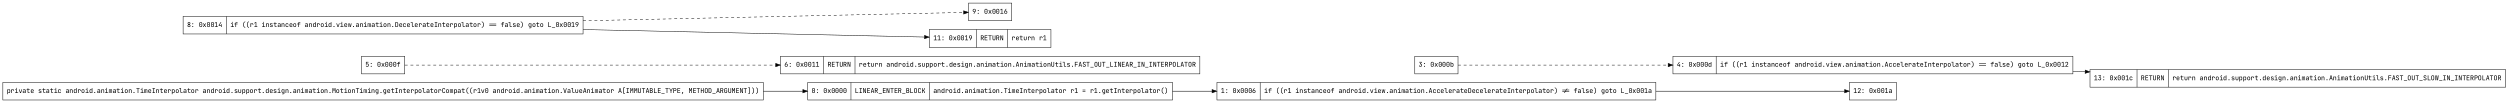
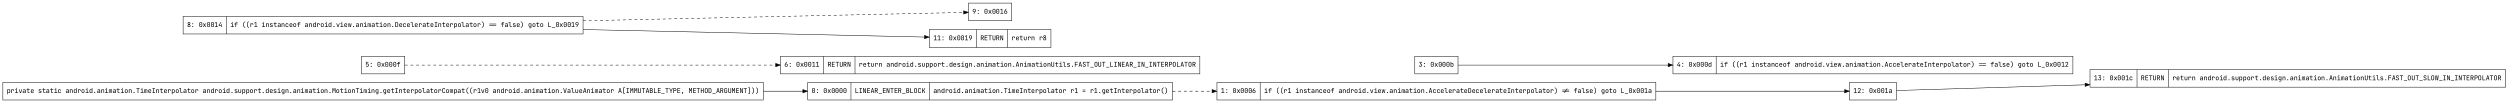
(1029, 38) -> (1029, 38)
(1563, 65) -> (1563, 65)
(2079, 72) -> (1991, 88)
(1192, 91) -> (1192, 91)
